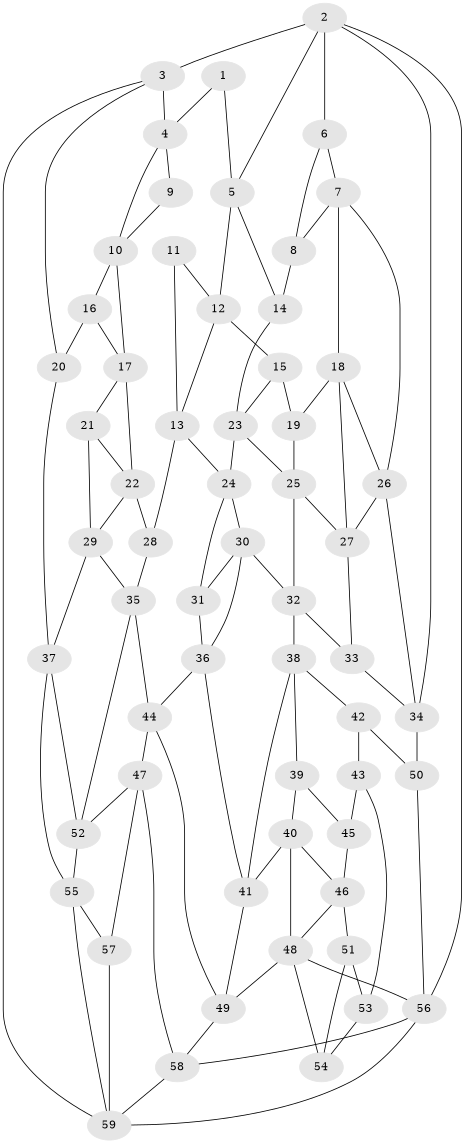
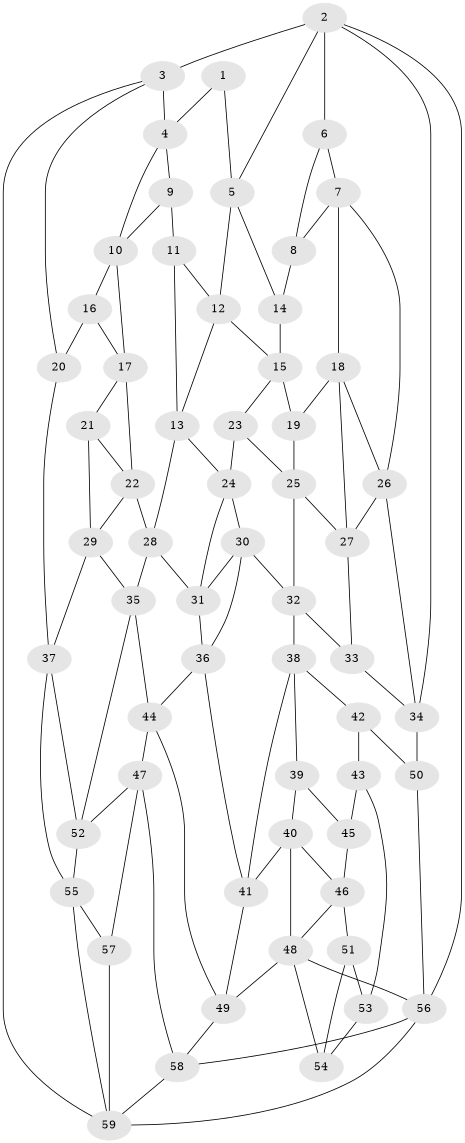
none -> (172, 222)
(247, 364) -> (280, 339)
none -> (175, 572)
